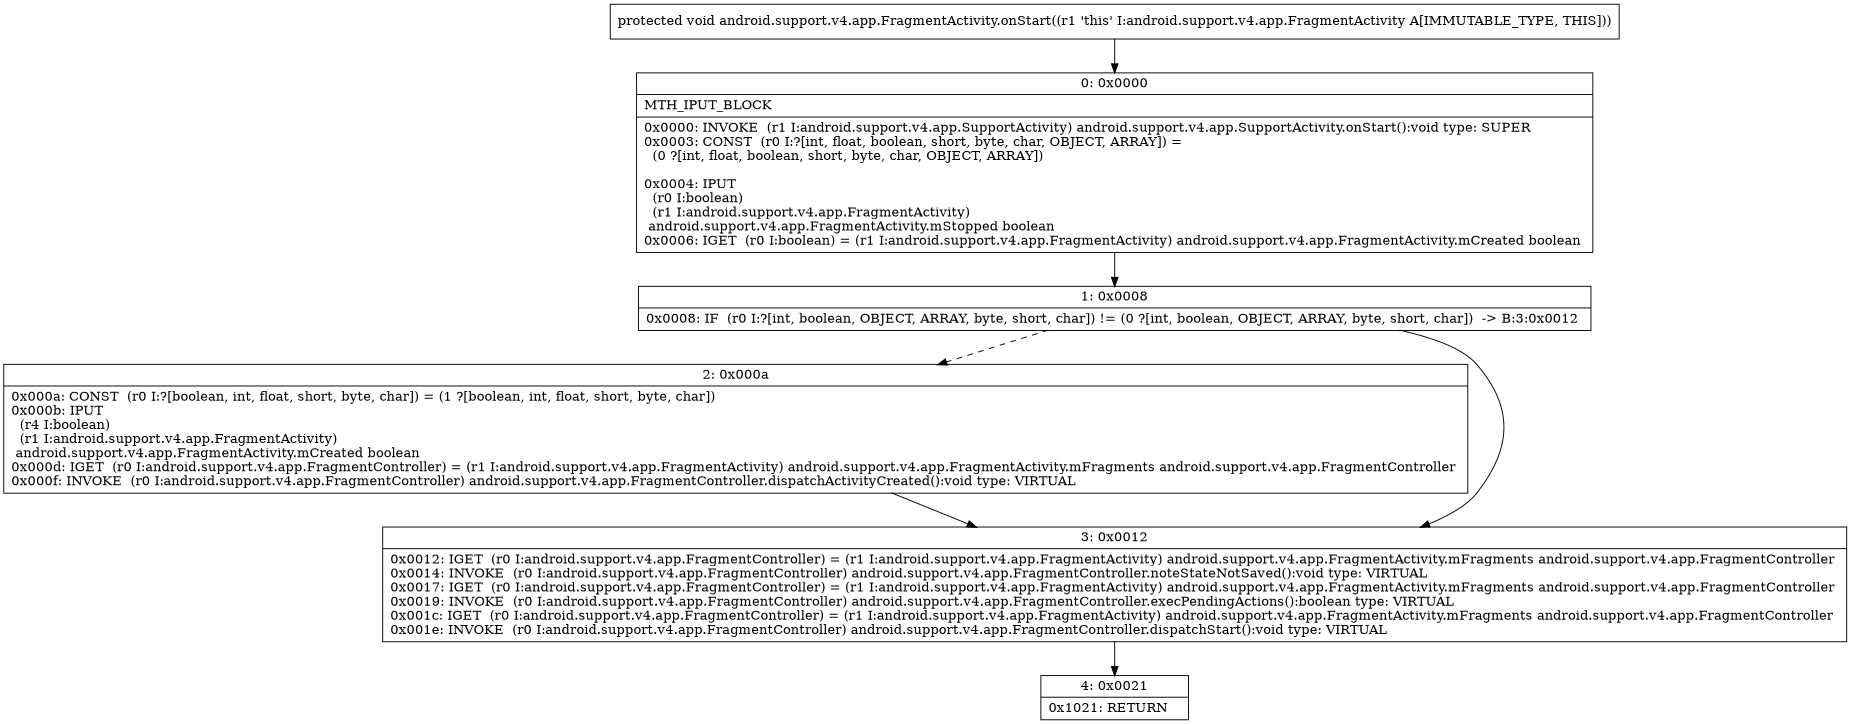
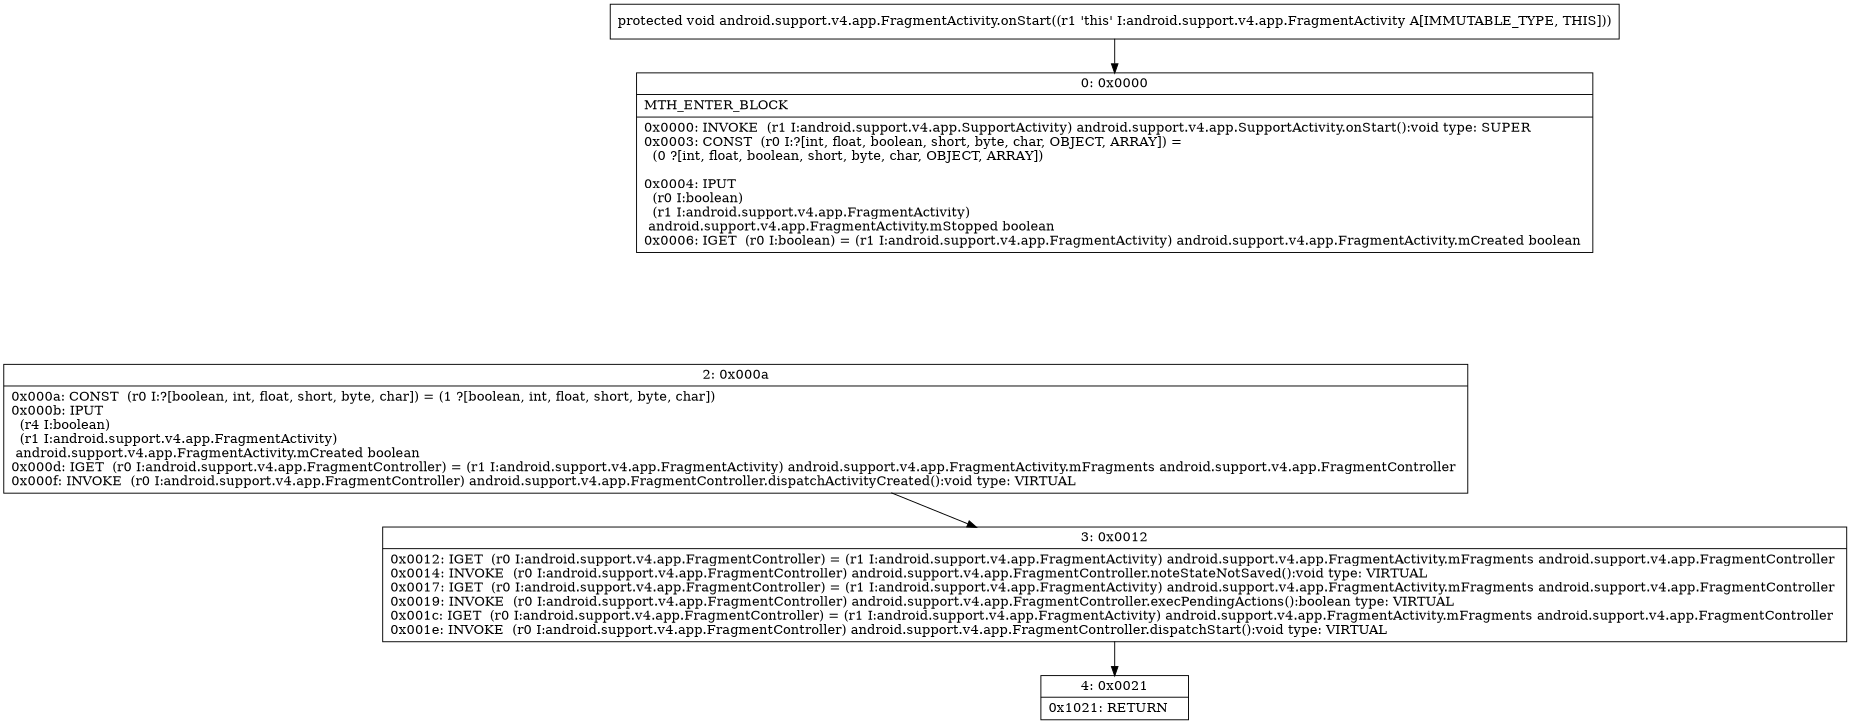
(708, 105) -> (716, 105)
(1115, 308) -> none
